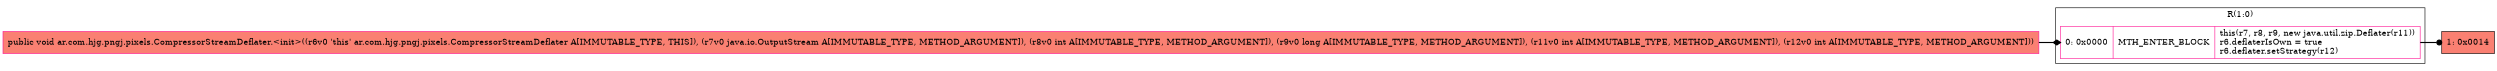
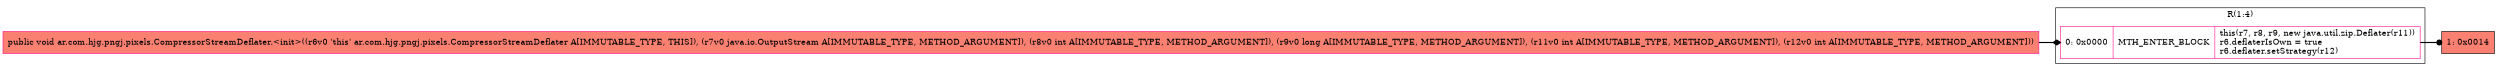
(2240, 15) -> (2240, 15)
